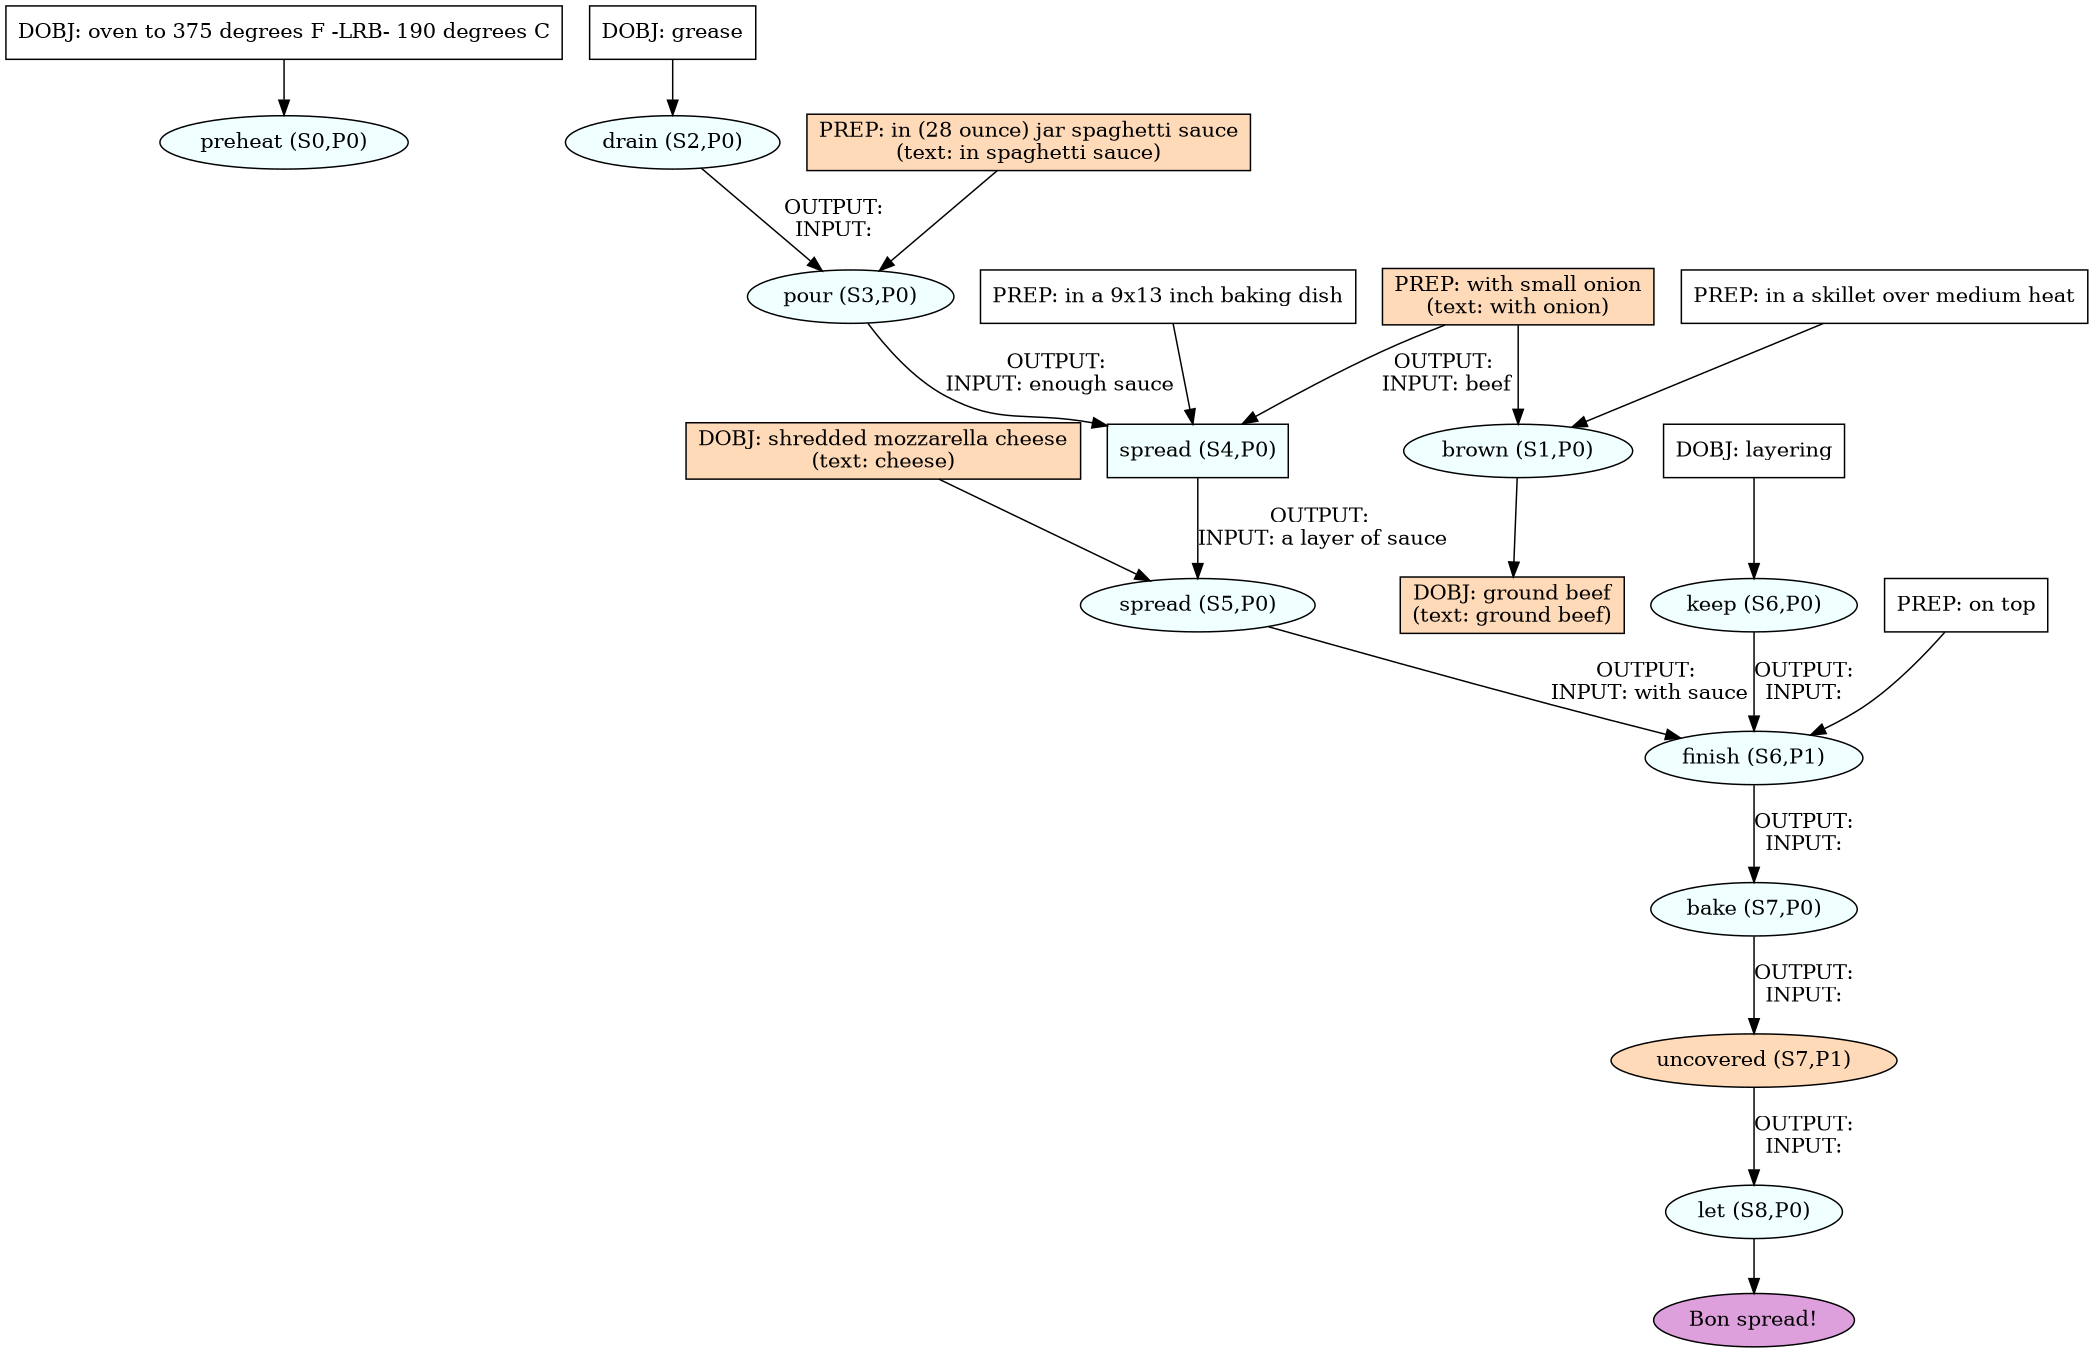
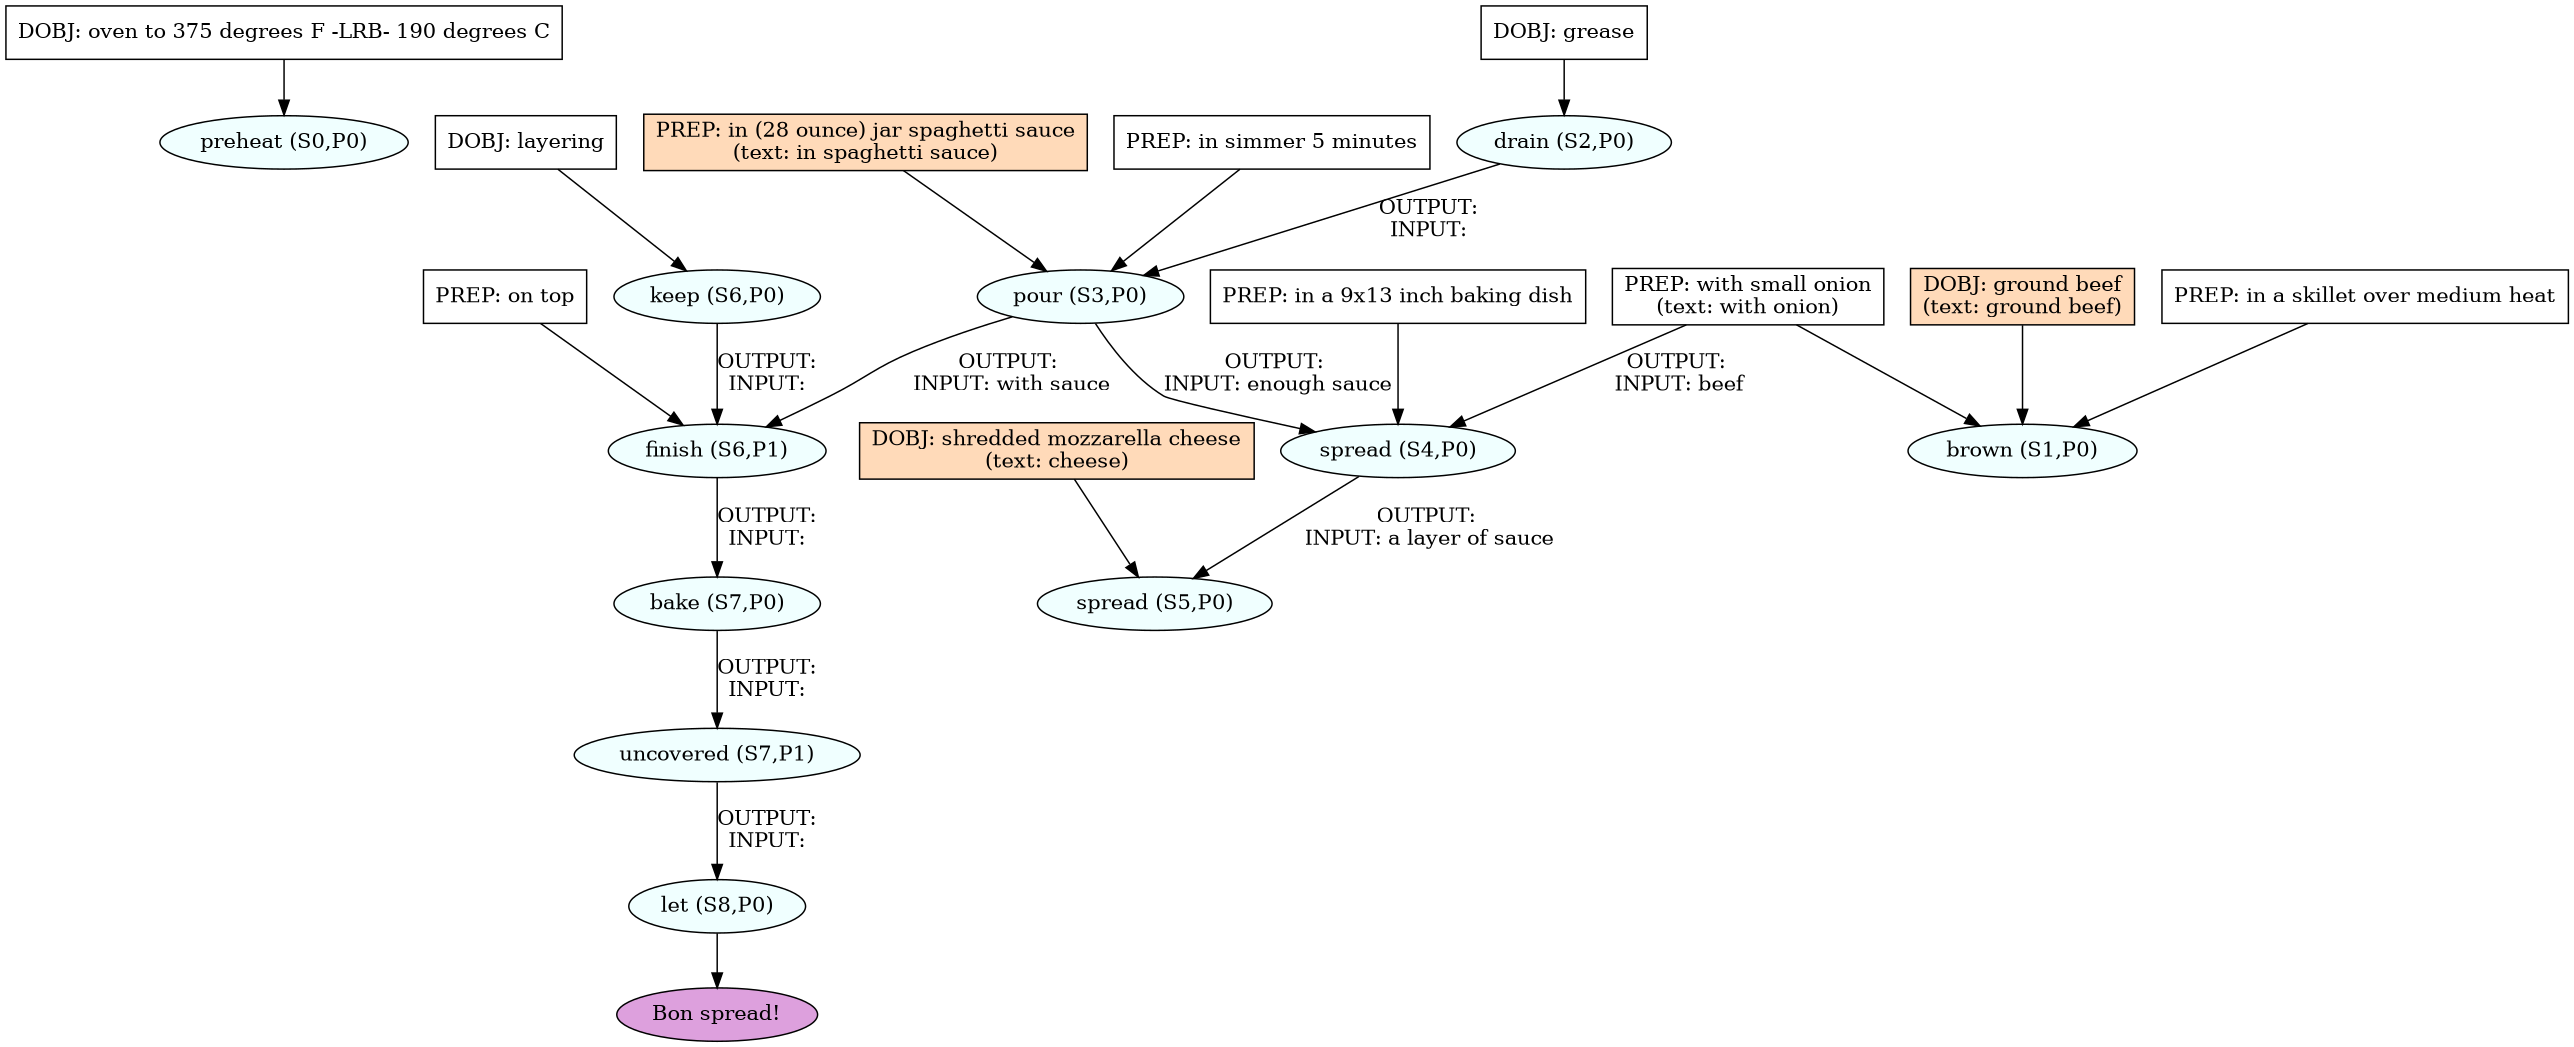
none -> (1272, 142)
(1518, 297) -> (1748, 297)
(1198, 451) -> (1398, 451)
(1516, 520) -> (2023, 367)
(1467, 682) -> (893, 361)
(1754, 1061) -> (717, 755)
